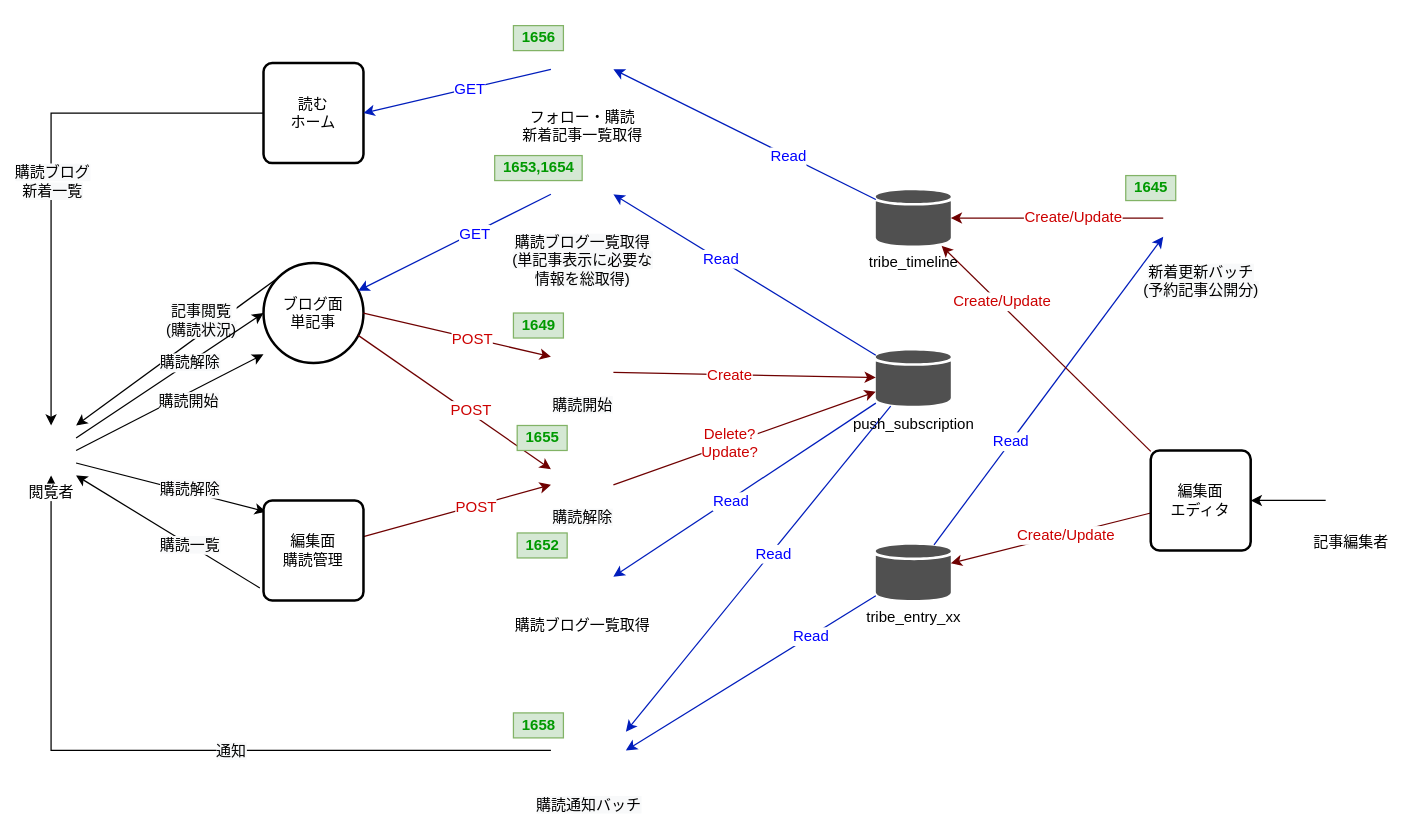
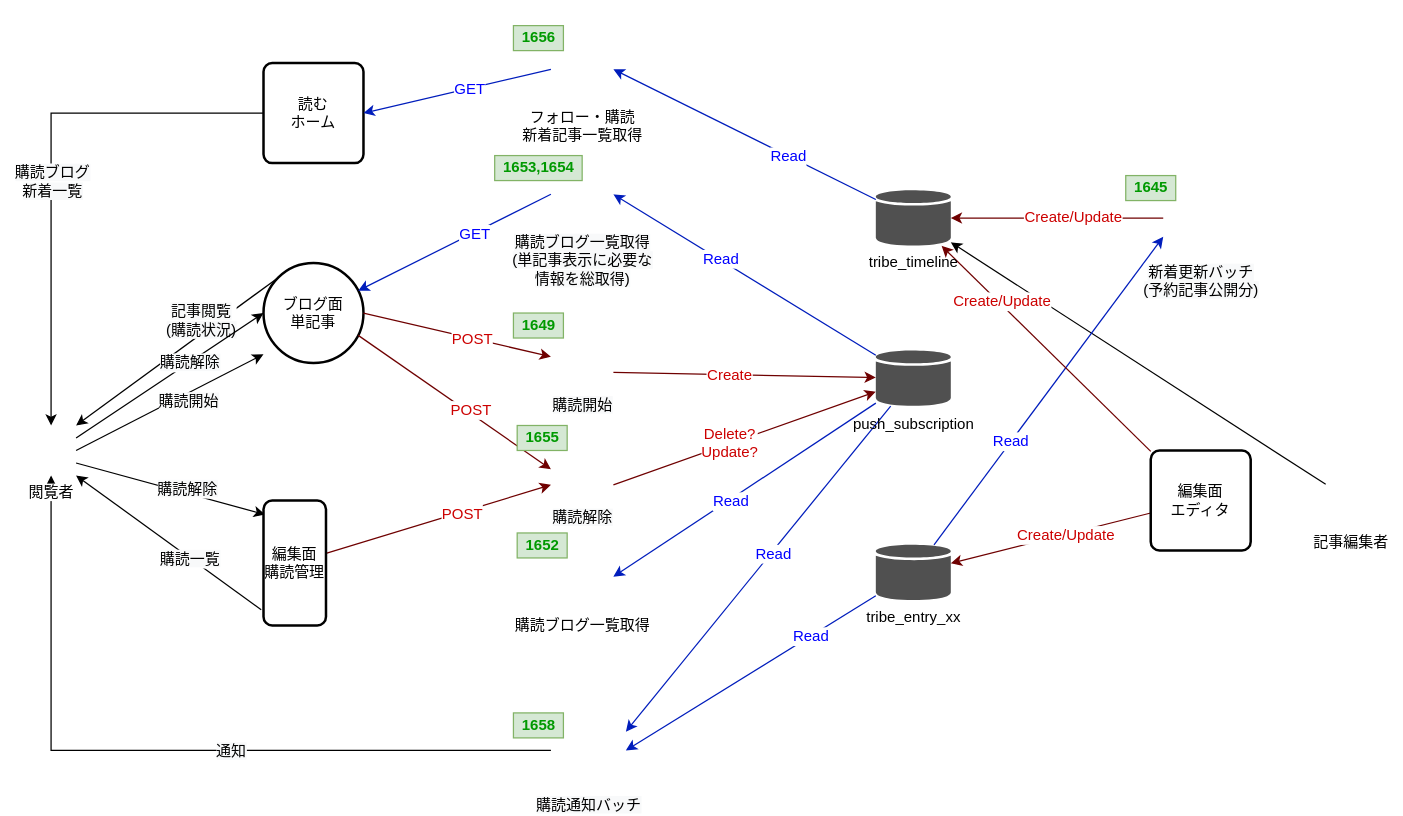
(1293, 501) -> (1188, 395)
(313, 551) -> (294, 563)
